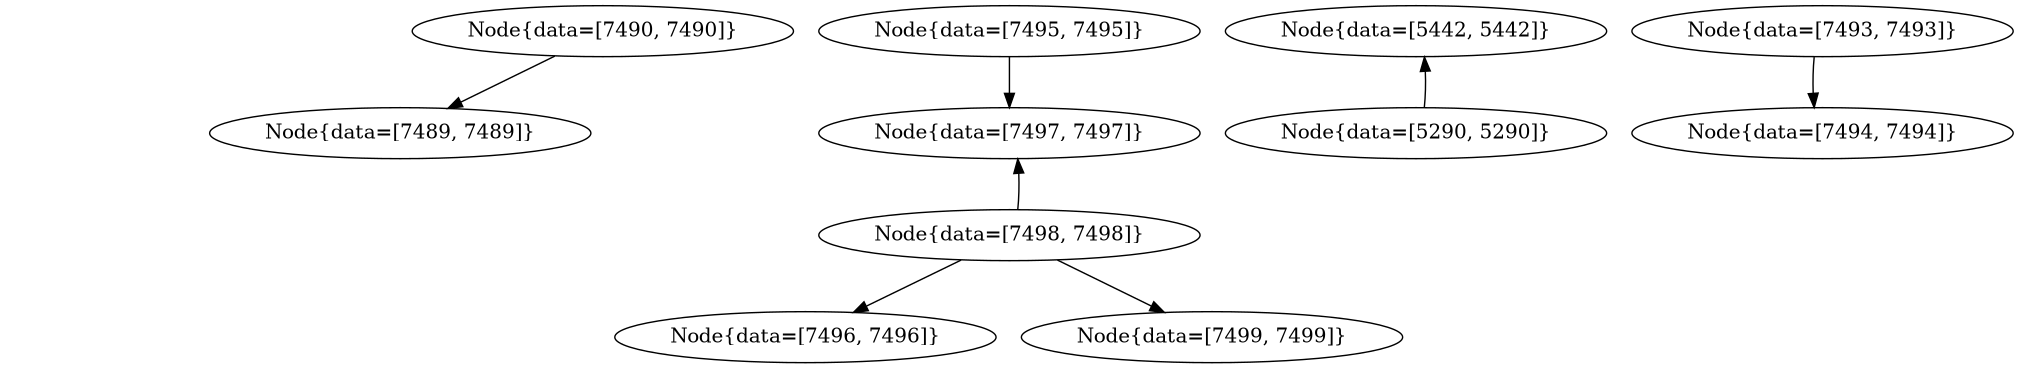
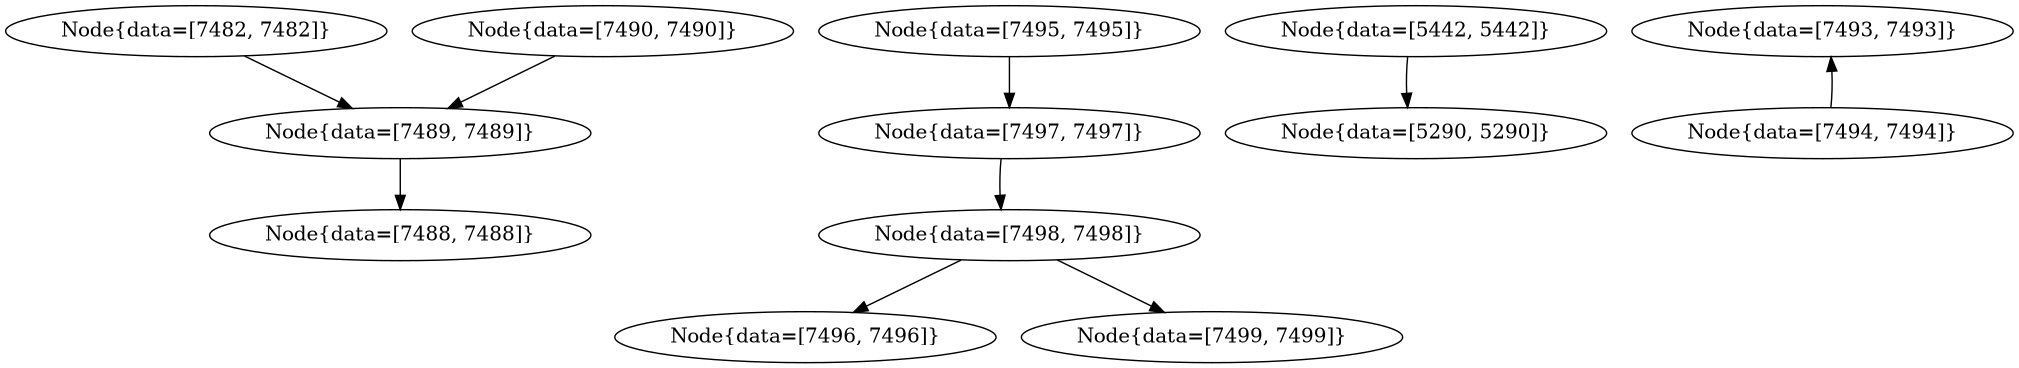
none -> (196, 31)
(1813, 75) -> (1832, 89)
(1425, 89) -> (1407, 75)
(1019, 191) -> (1000, 177)
none -> (400, 235)
